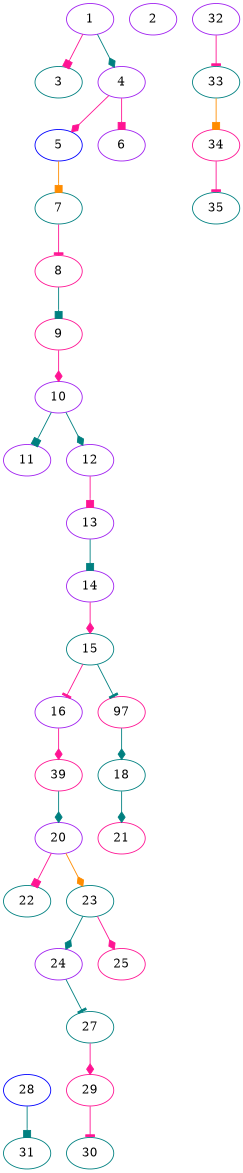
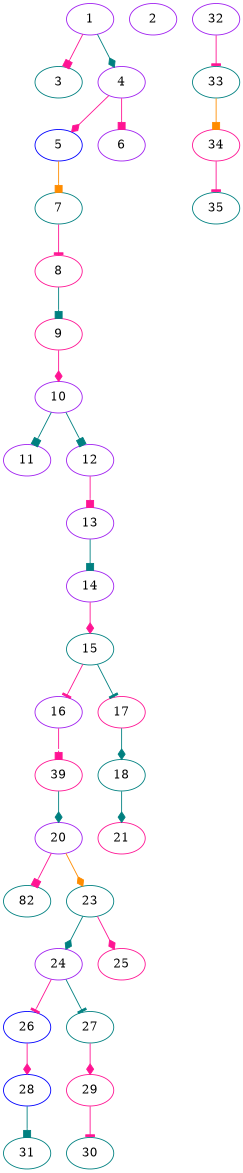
(72, 425) -> (72, 425)
(122, 712) -> (122, 712)
(59, 739) -> (59, 739)
(27, 901) -> (27, 901)
none -> (27, 1027)
